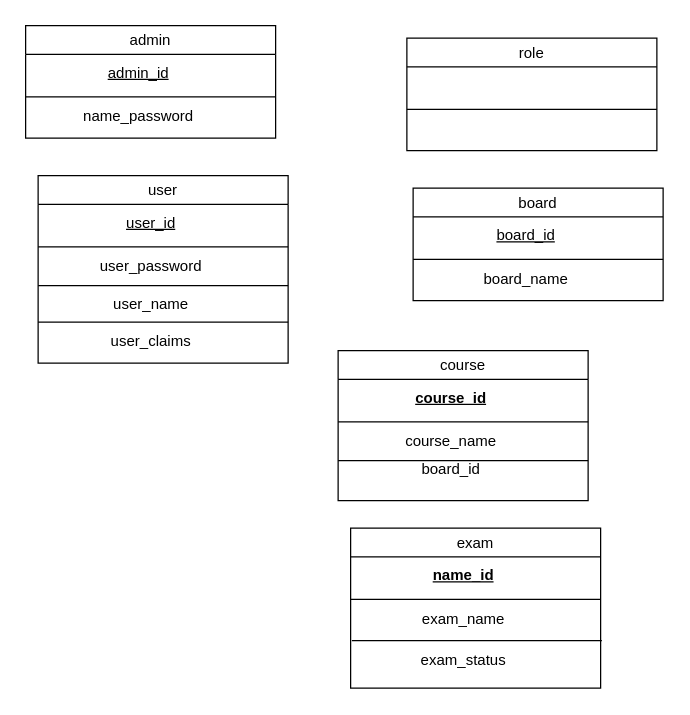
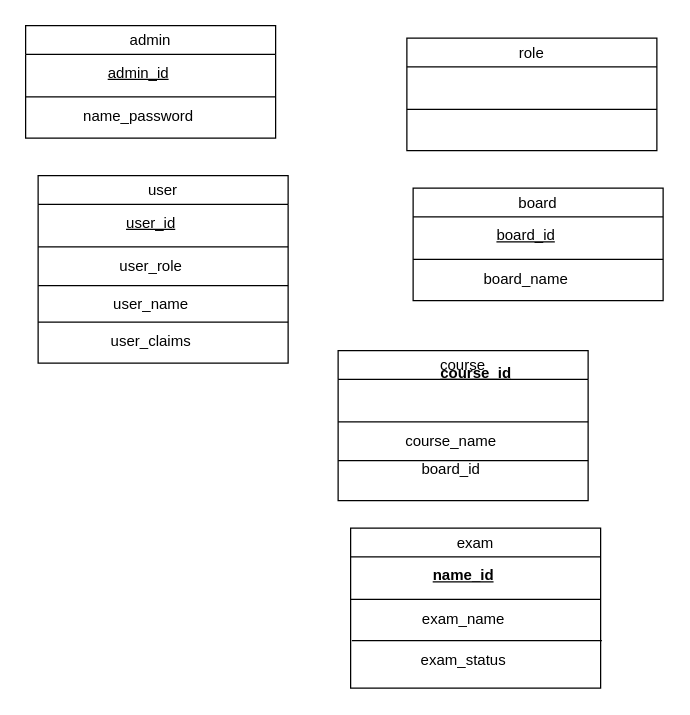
(151, 267) -> (151, 267)
(451, 398) -> (476, 373)
